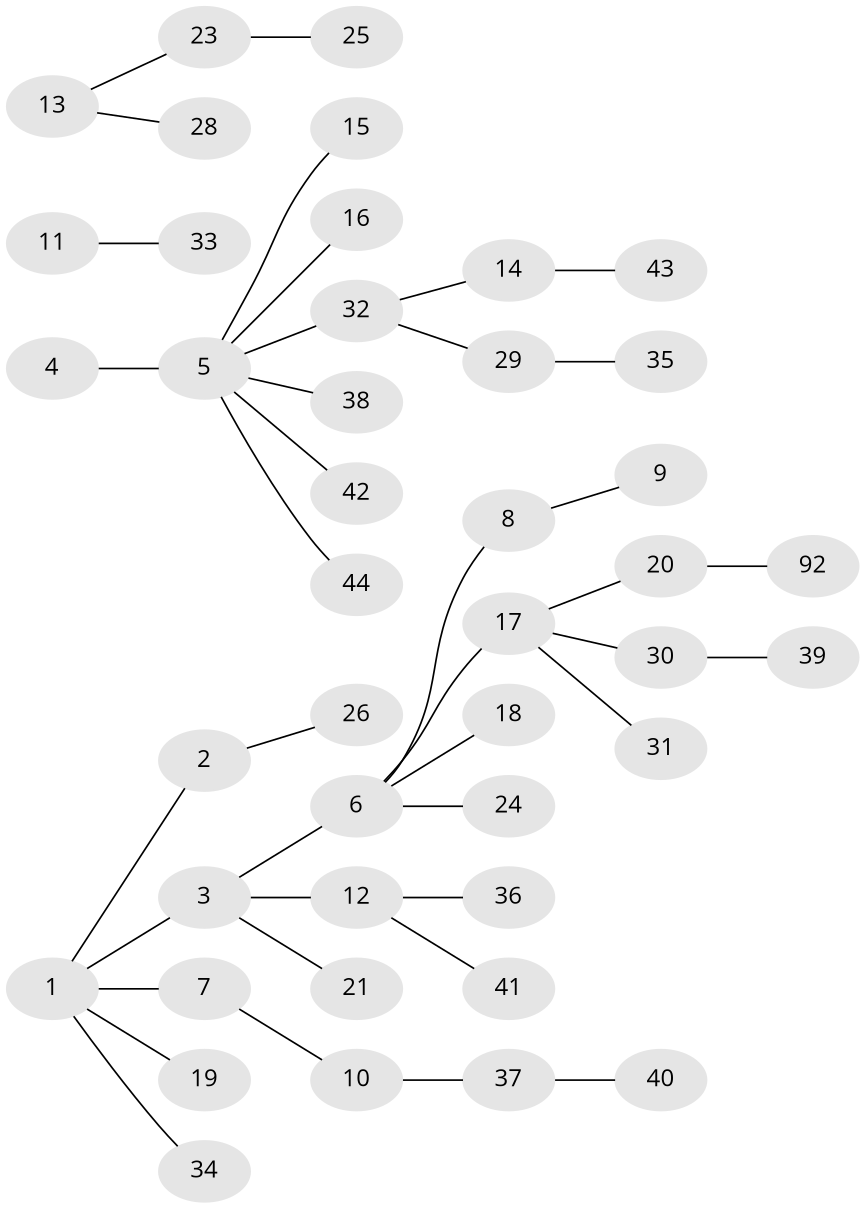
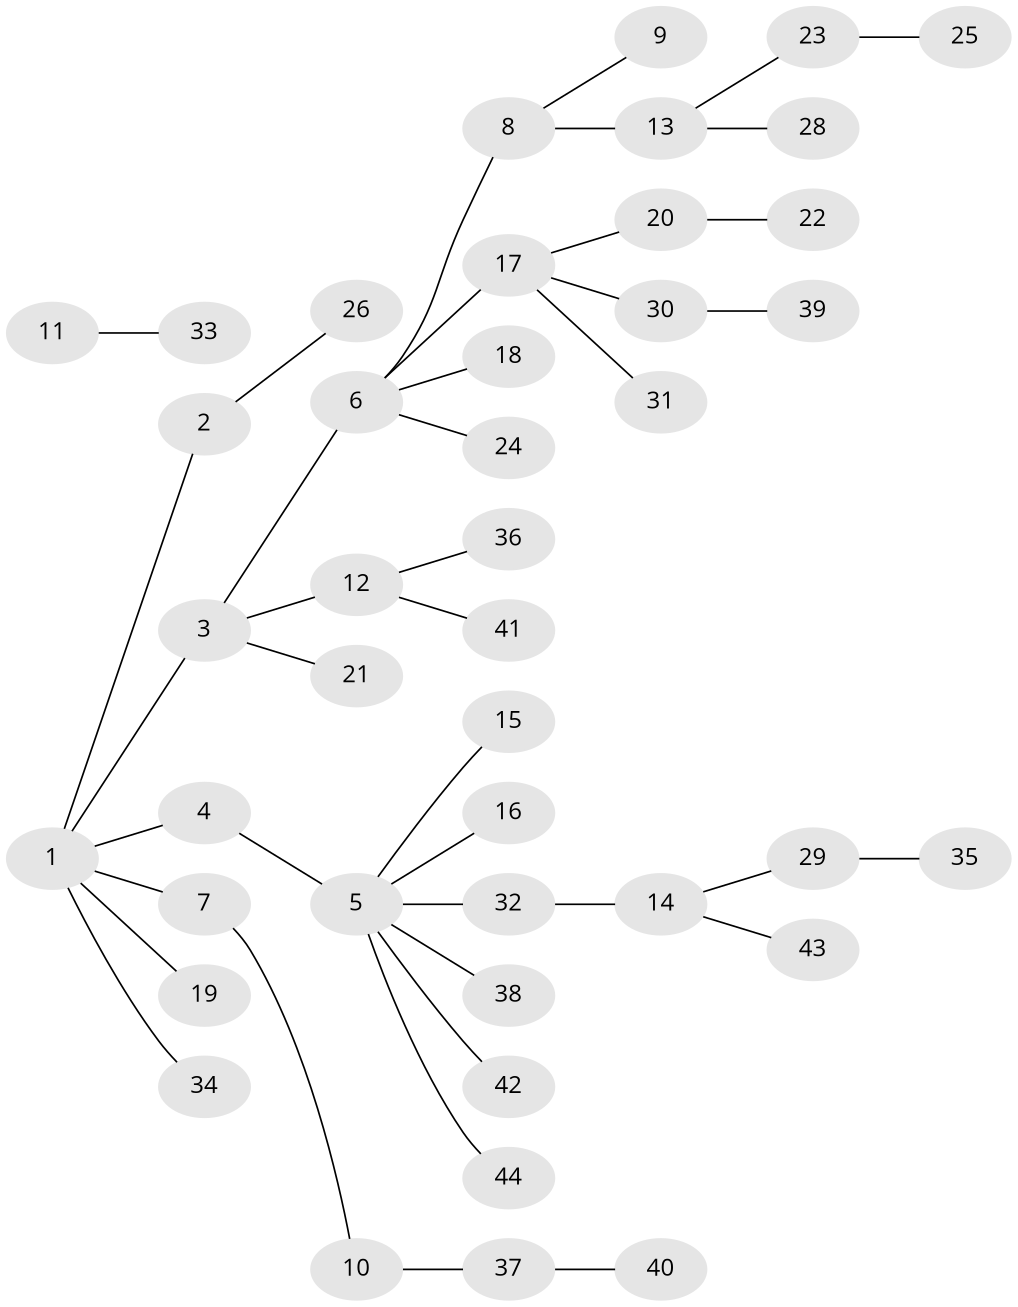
none -> (585, 128)
(433, 336) -> (737, 881)
(813, 566) -> (813, 220)
none -> (129, 836)
